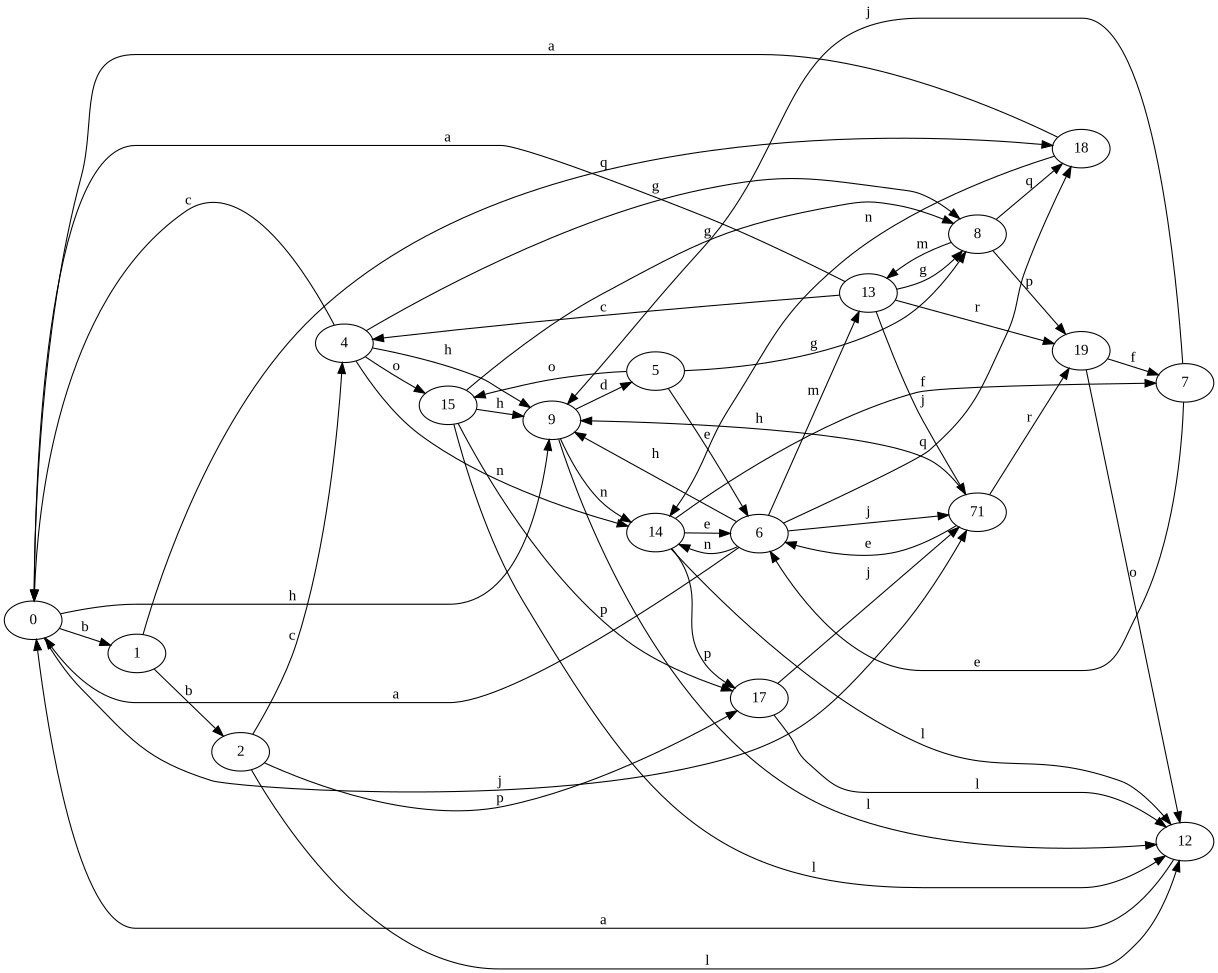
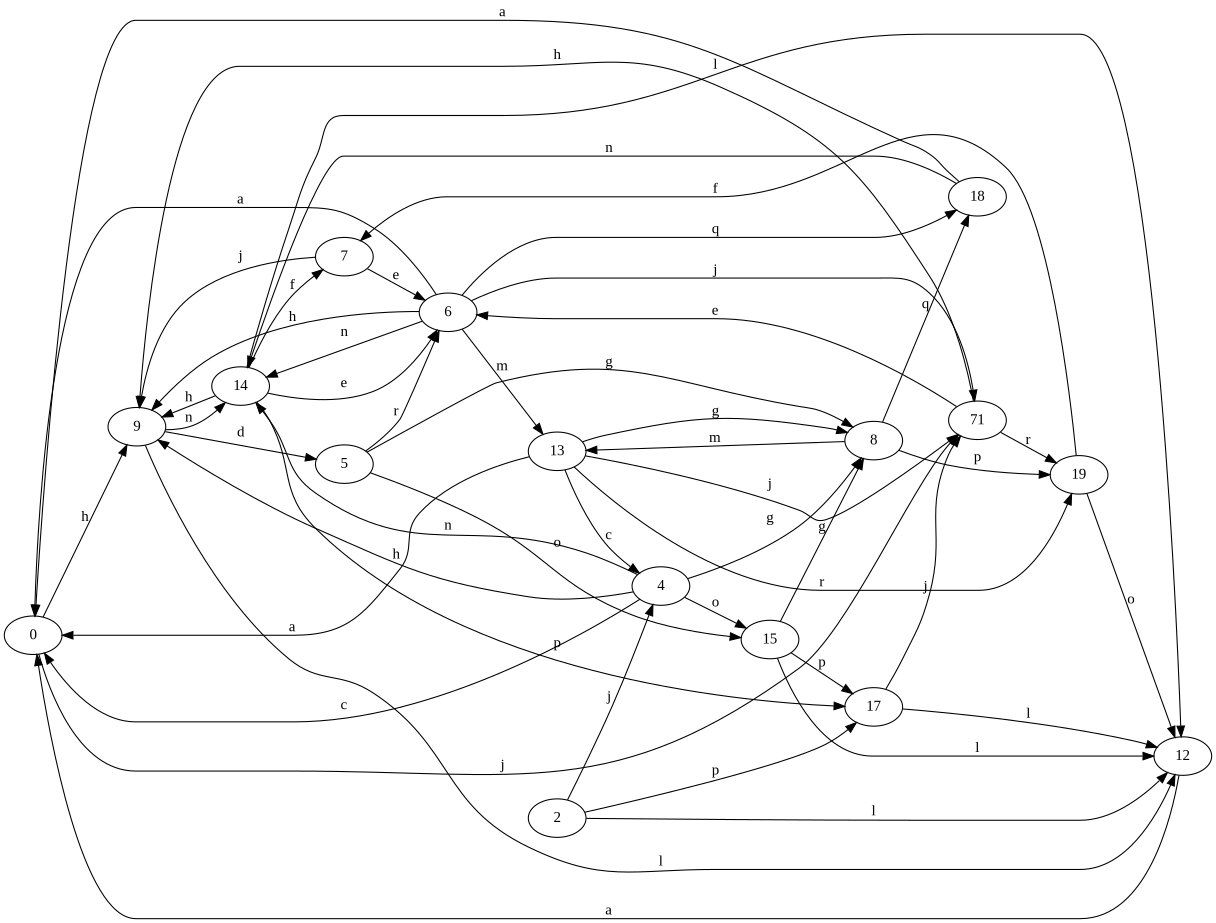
(495, 412) -> (194, 404)
(707, 435) -> (396, 411)
(292, 636) -> (609, 697)
(137, 653) -> none
